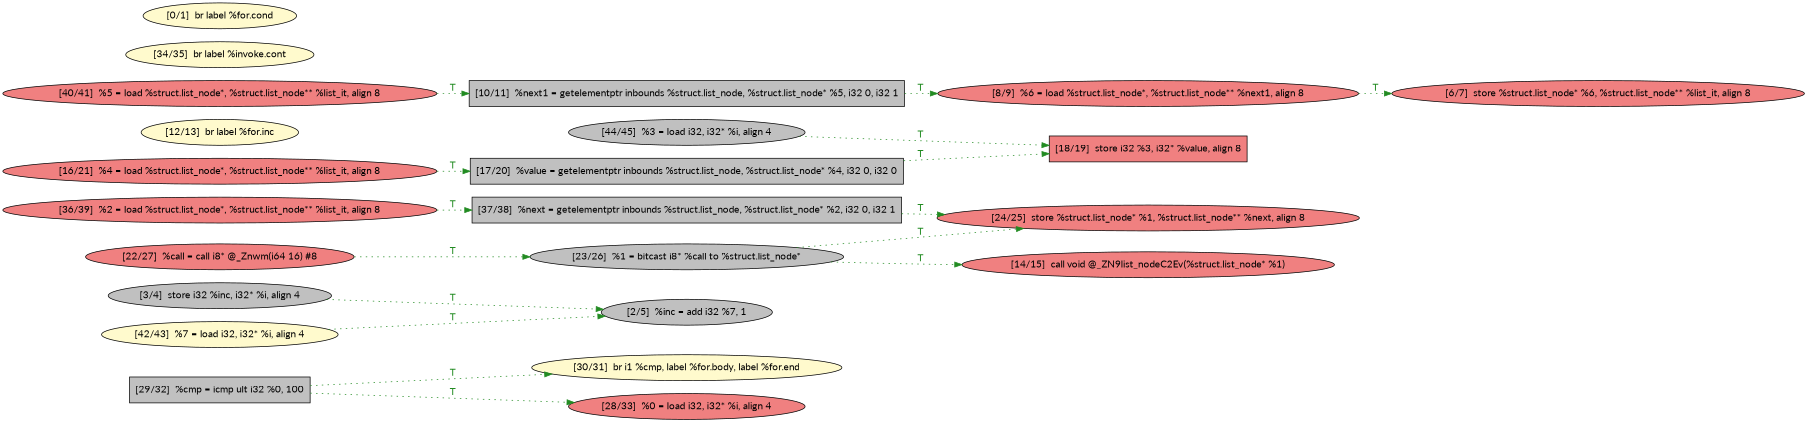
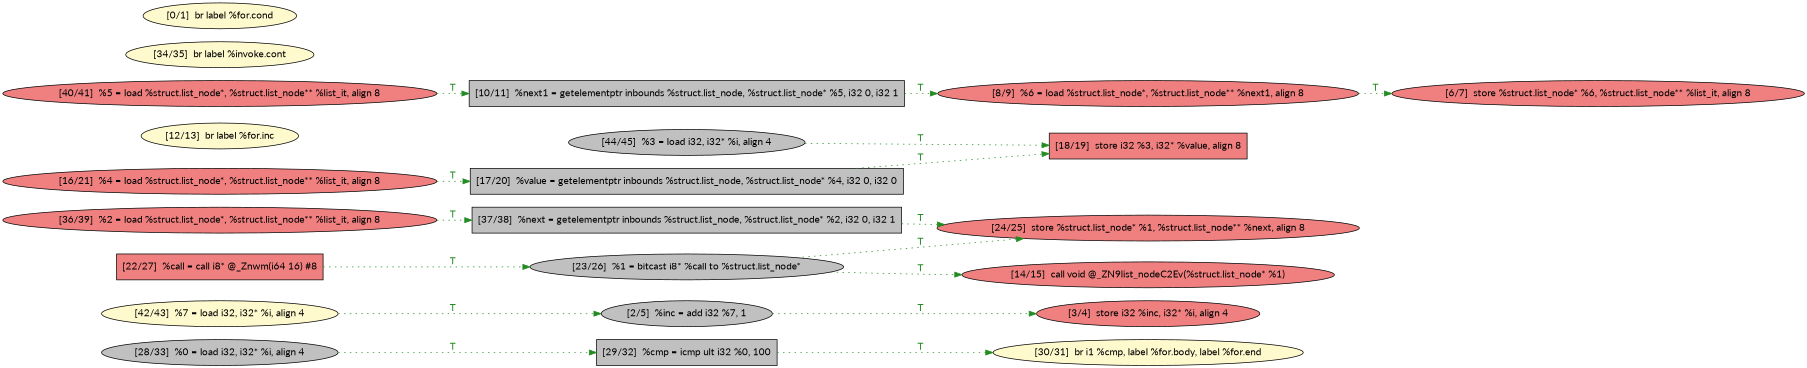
(220, 257) -> (220, 267)
(220, 296) -> (1148, 314)
(461, 304) -> (901, 314)
(439, 398) -> (464, 353)
(687, 406) -> (220, 353)
